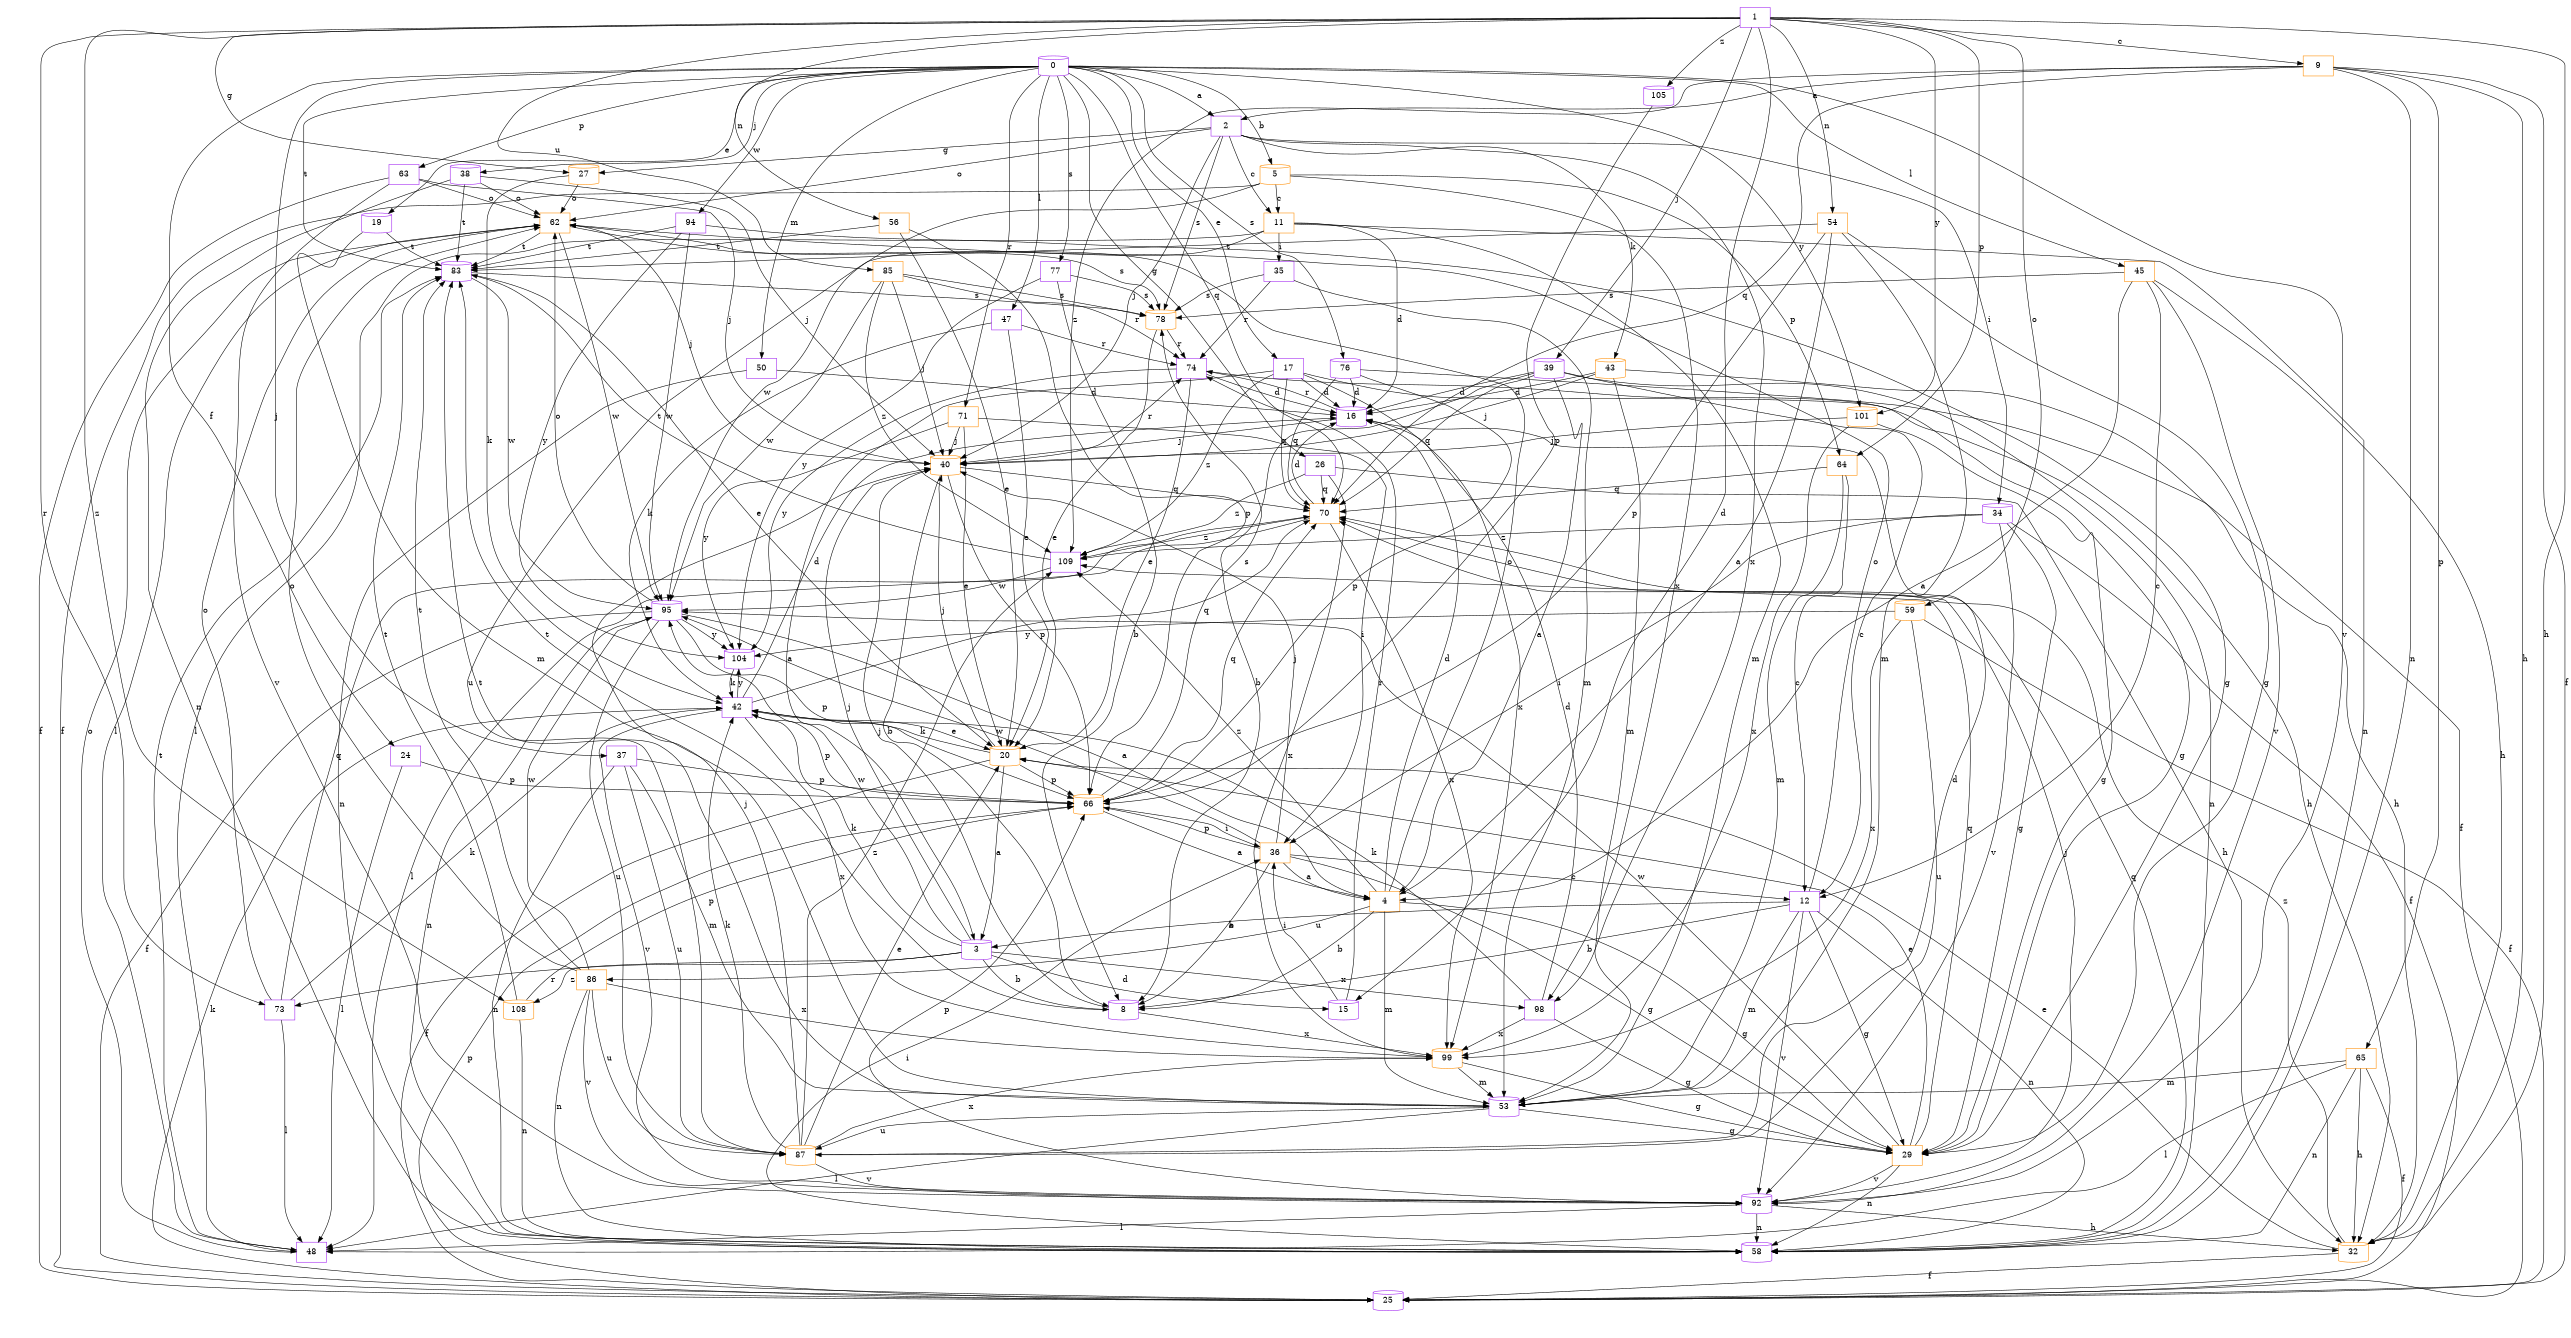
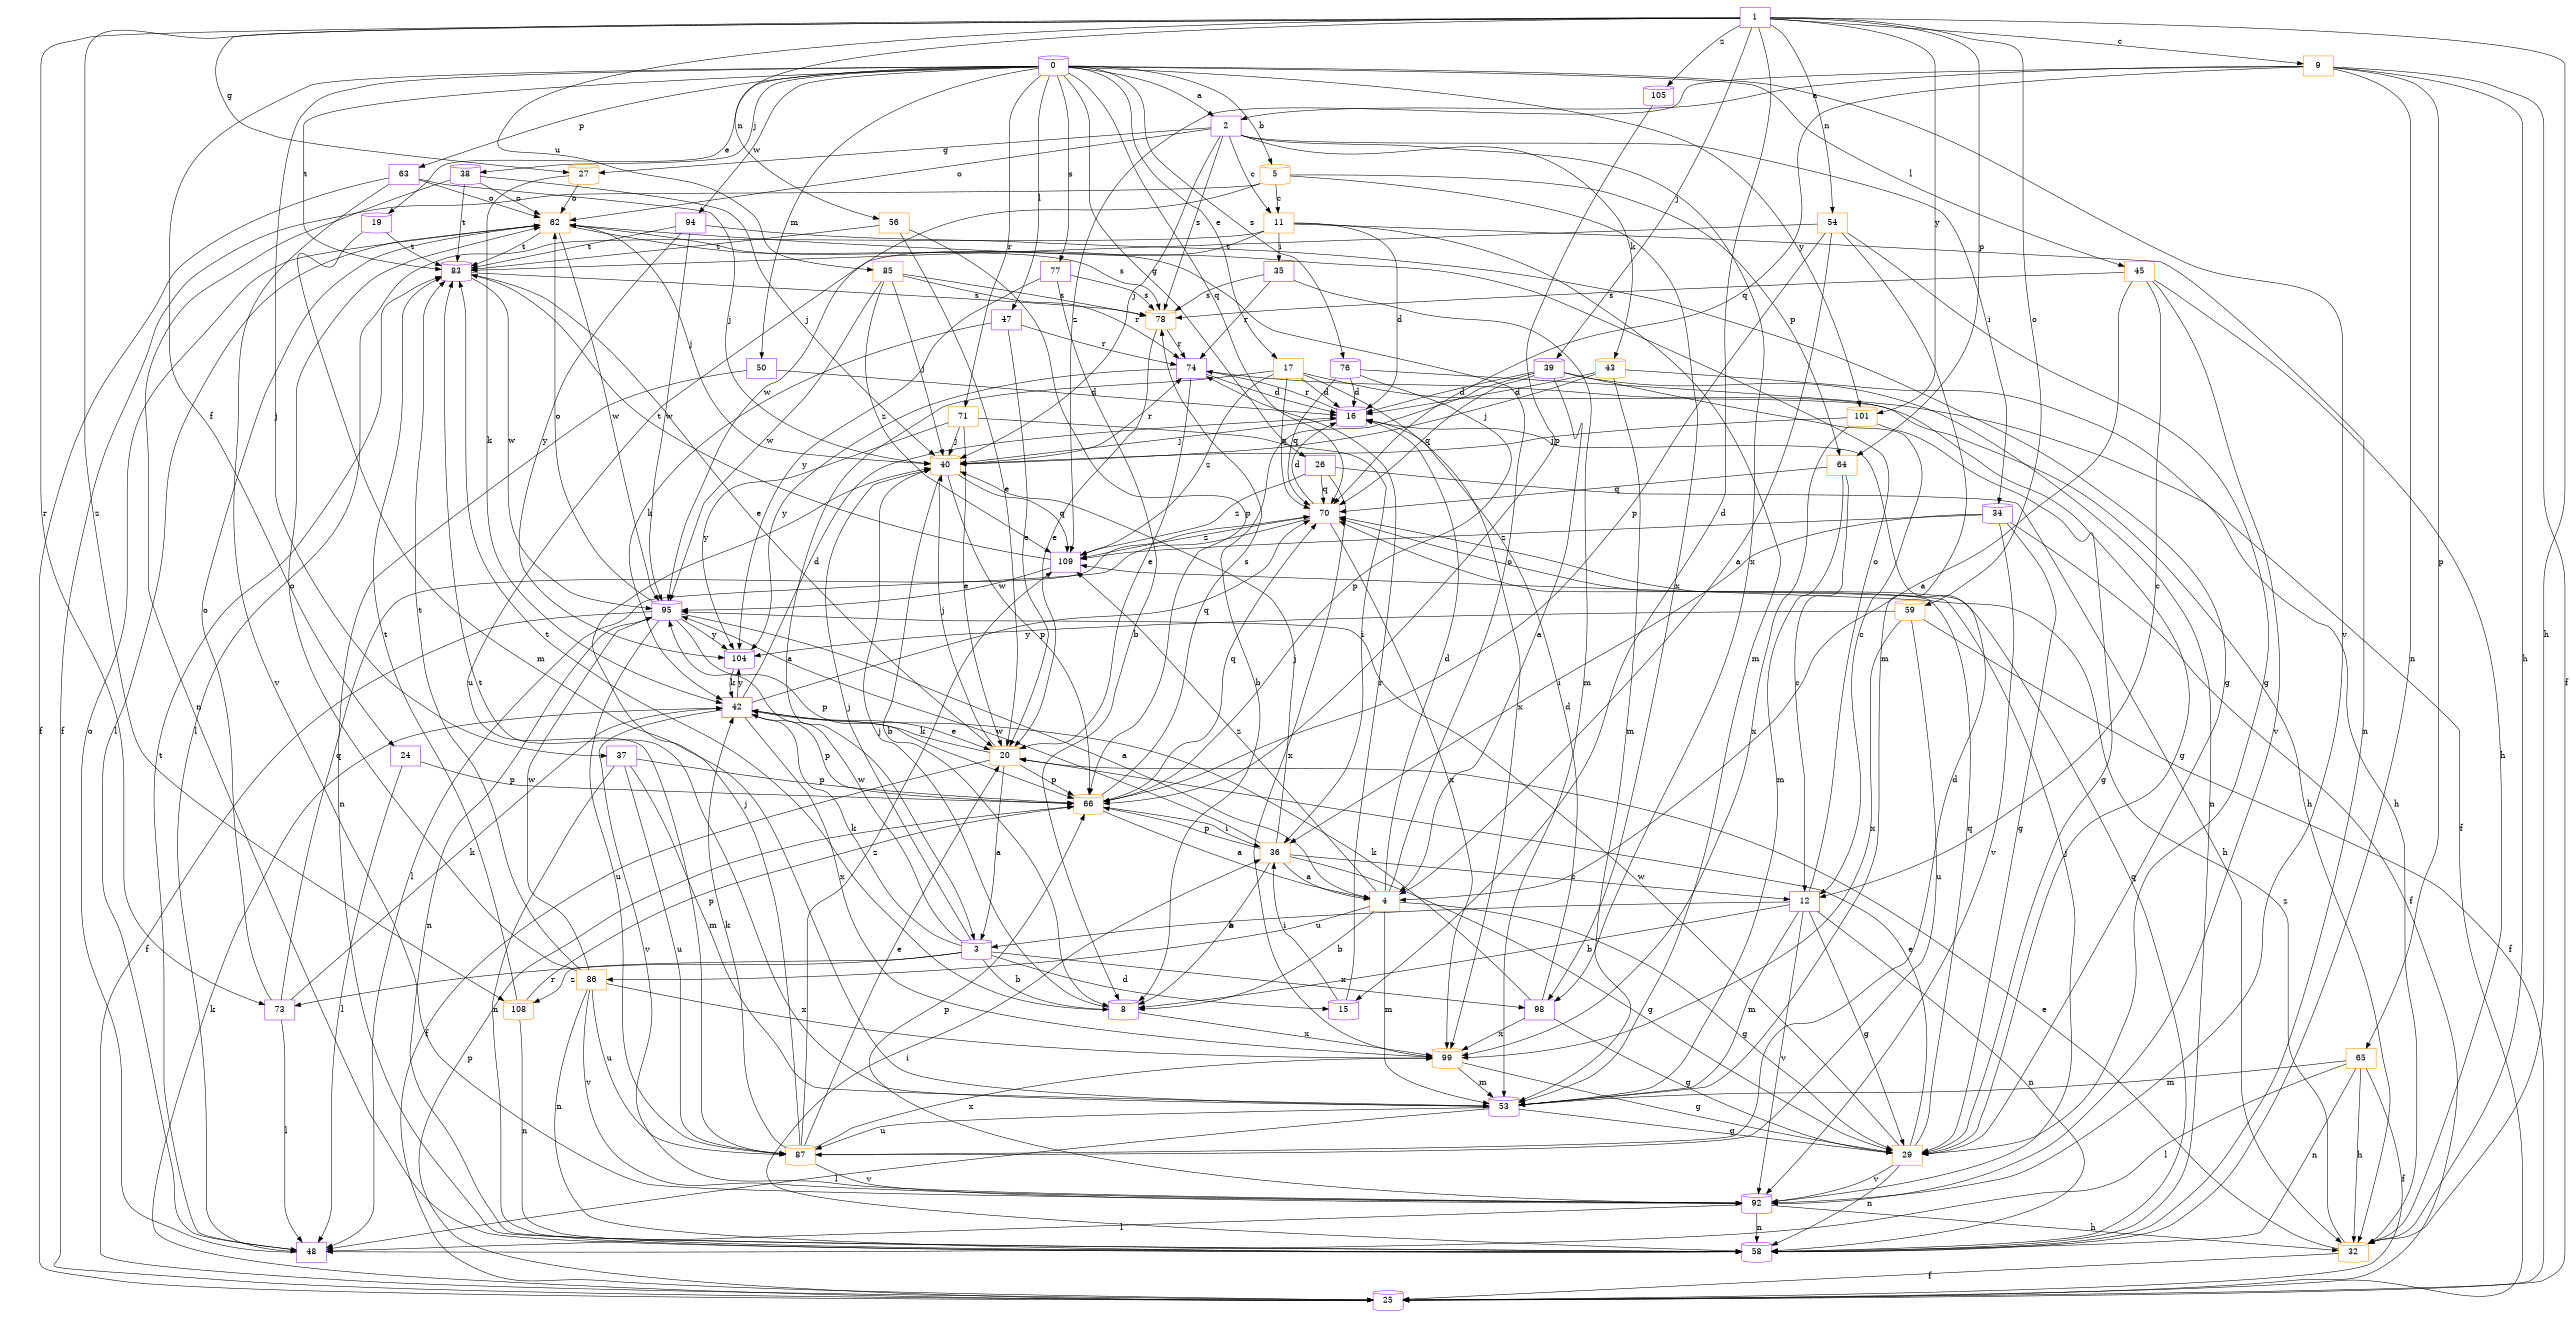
(1288, 368) -> (1288, 368)
(1132, 488) -> (1033, 502)
